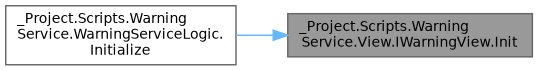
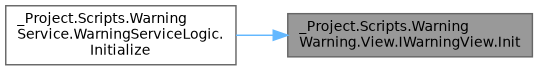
(410, 35) -> (410, 35)
